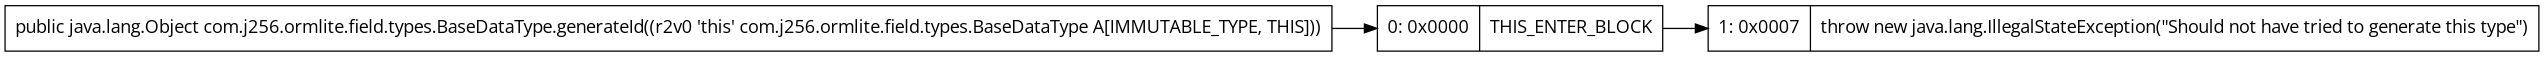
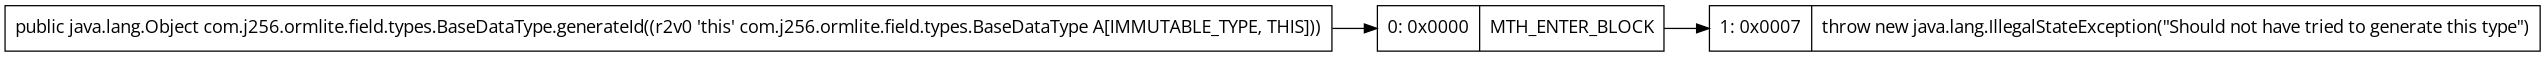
(1571, 28) -> (1572, 28)
